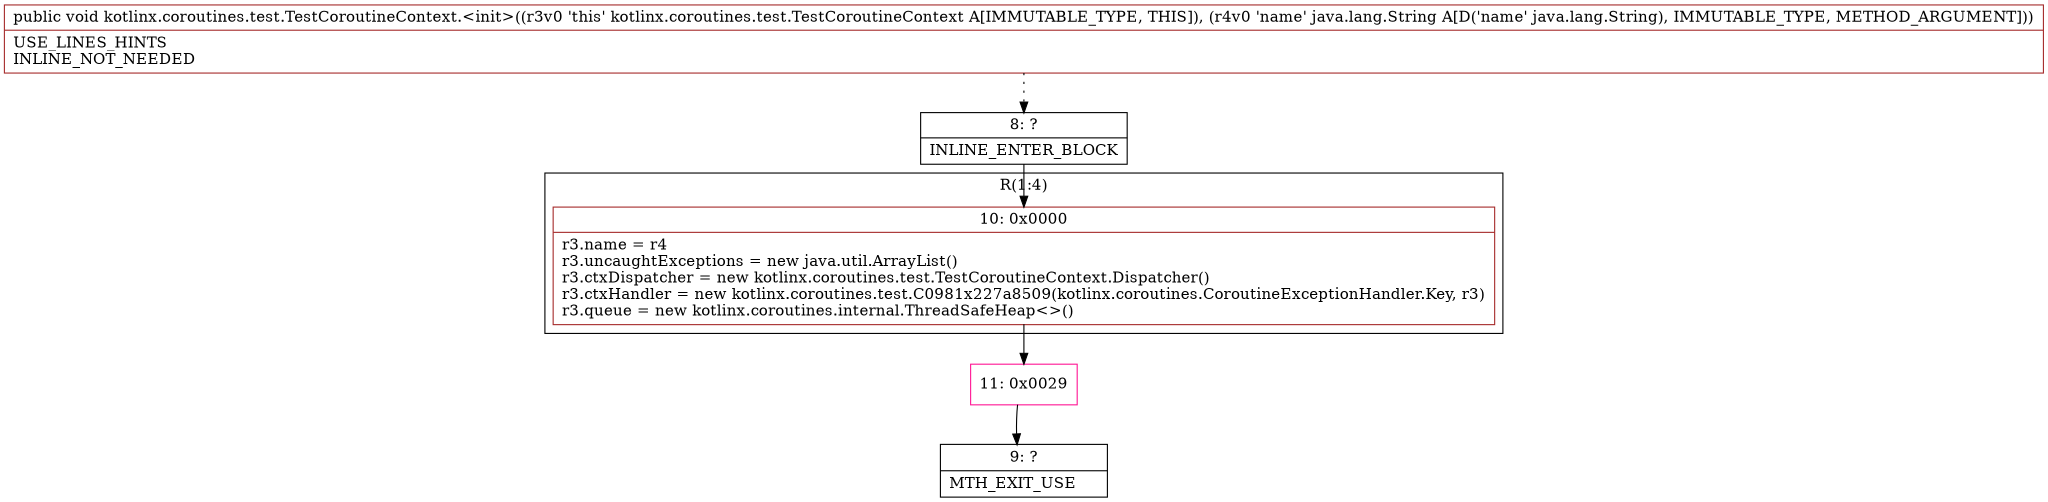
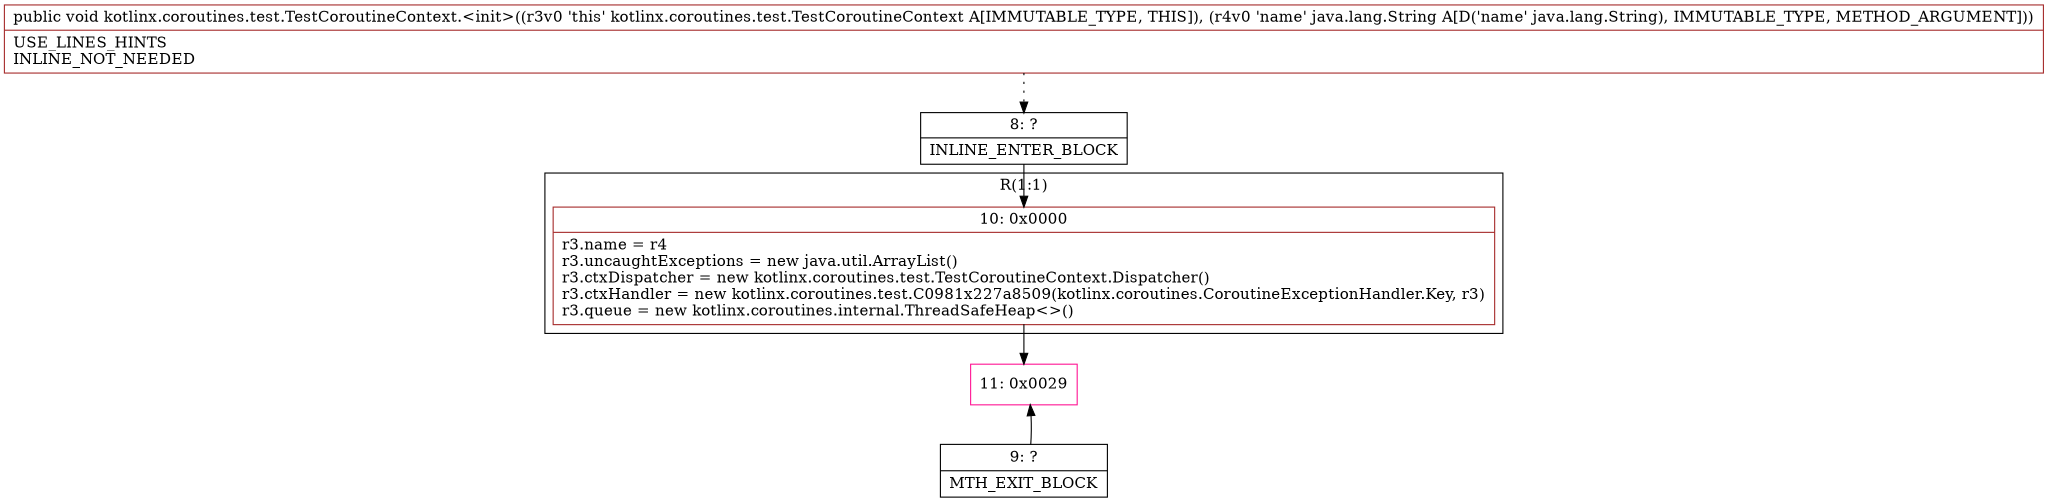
(1024, 186) -> (1024, 186)
(1017, 419) -> (1031, 430)
(1013, 483) -> (1024, 483)
